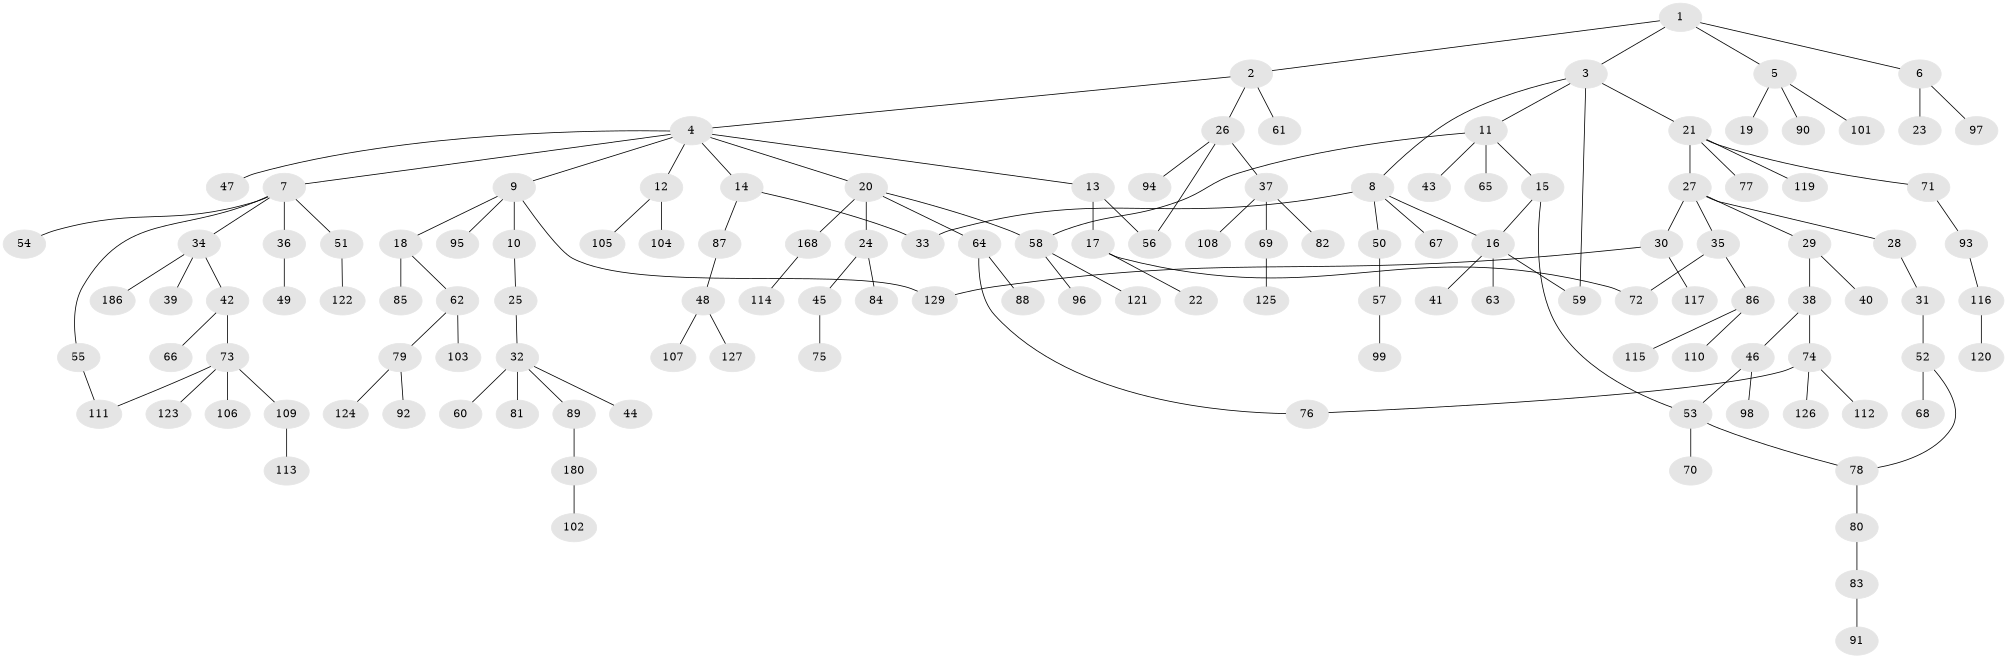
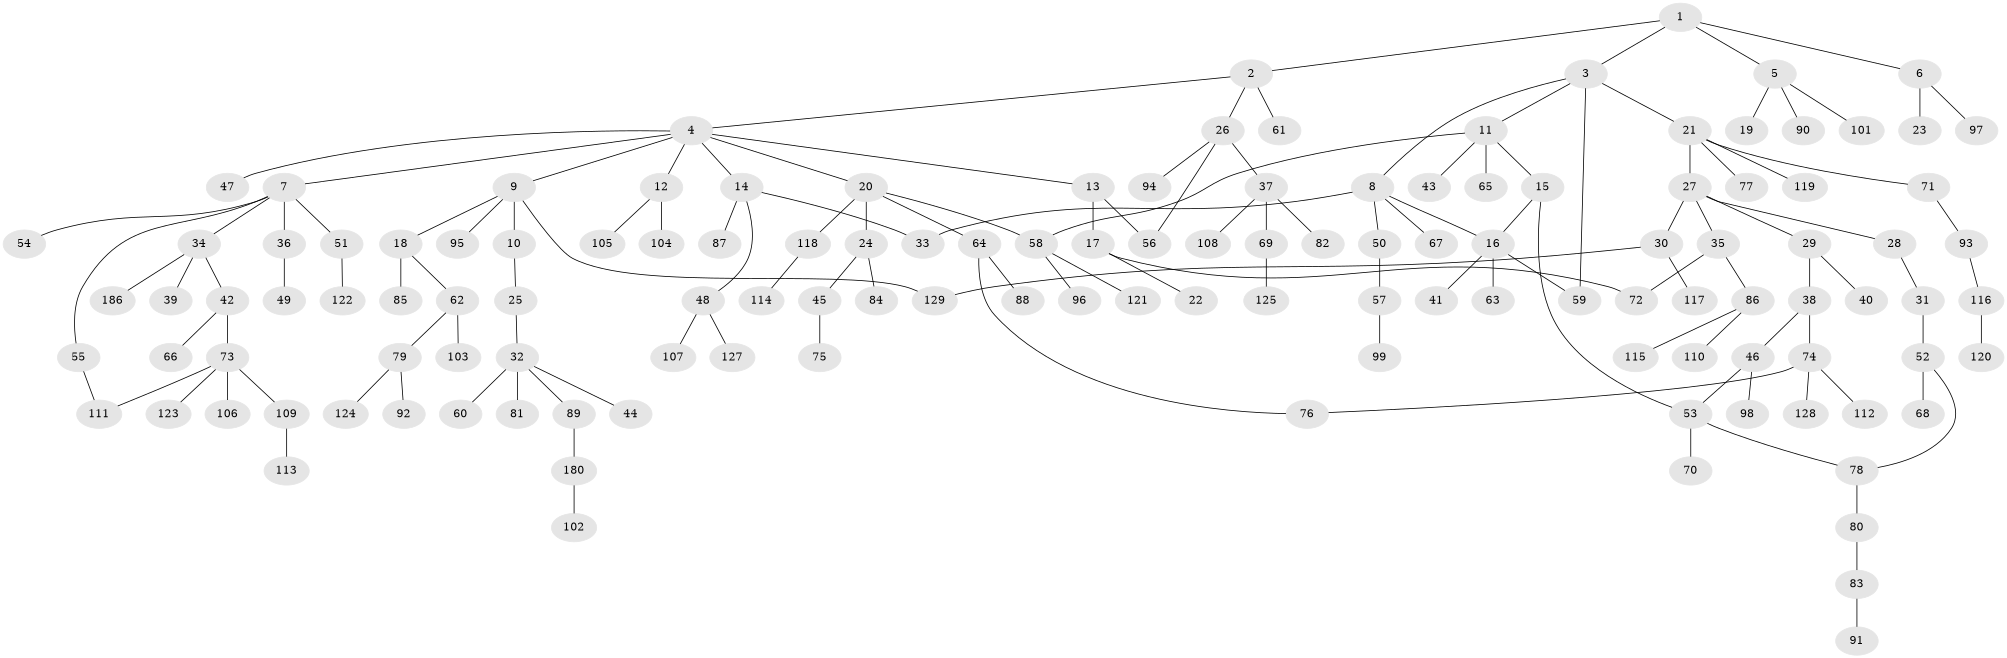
(808, 244) -> (808, 244)
(711, 273) -> (750, 252)
(1806, 414) -> (1806, 414)
